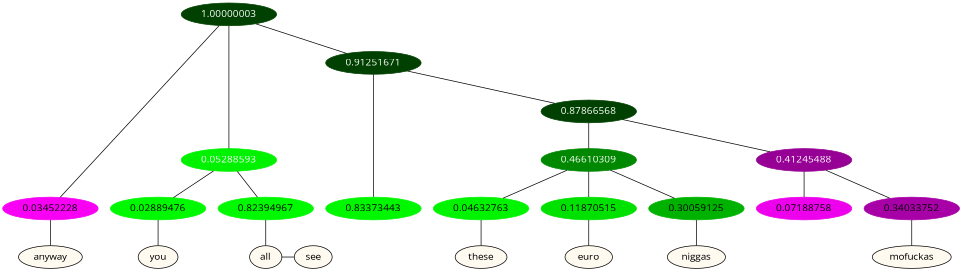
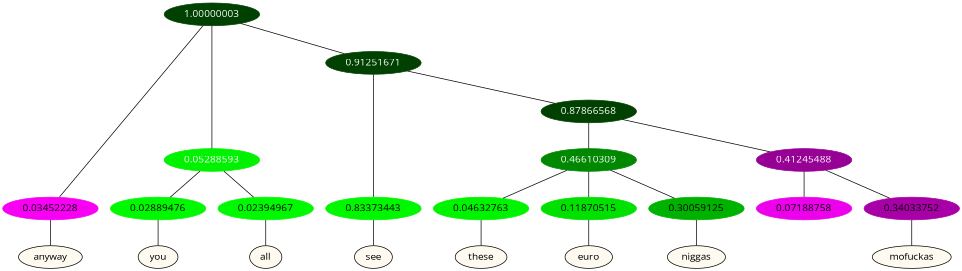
(266, 209) -> (266, 209)
(288, 257) -> (373, 233)
